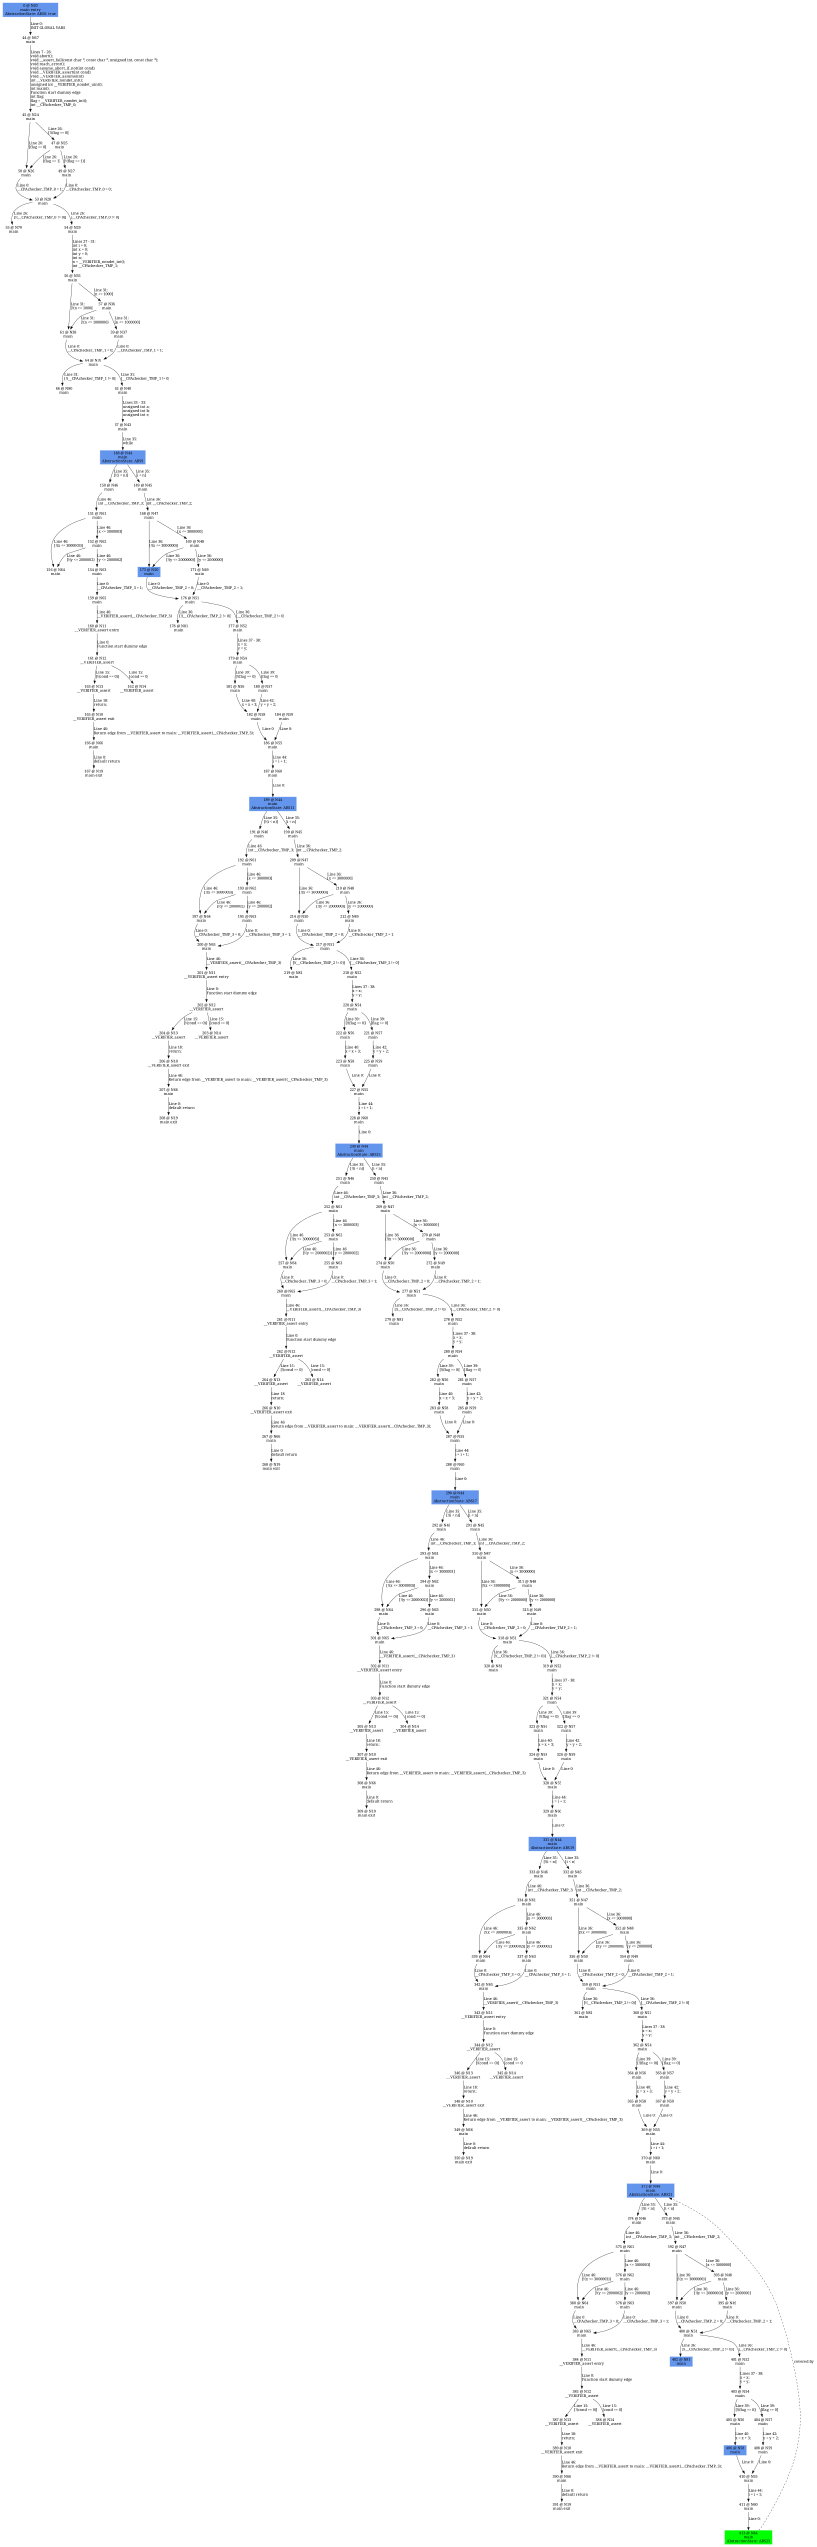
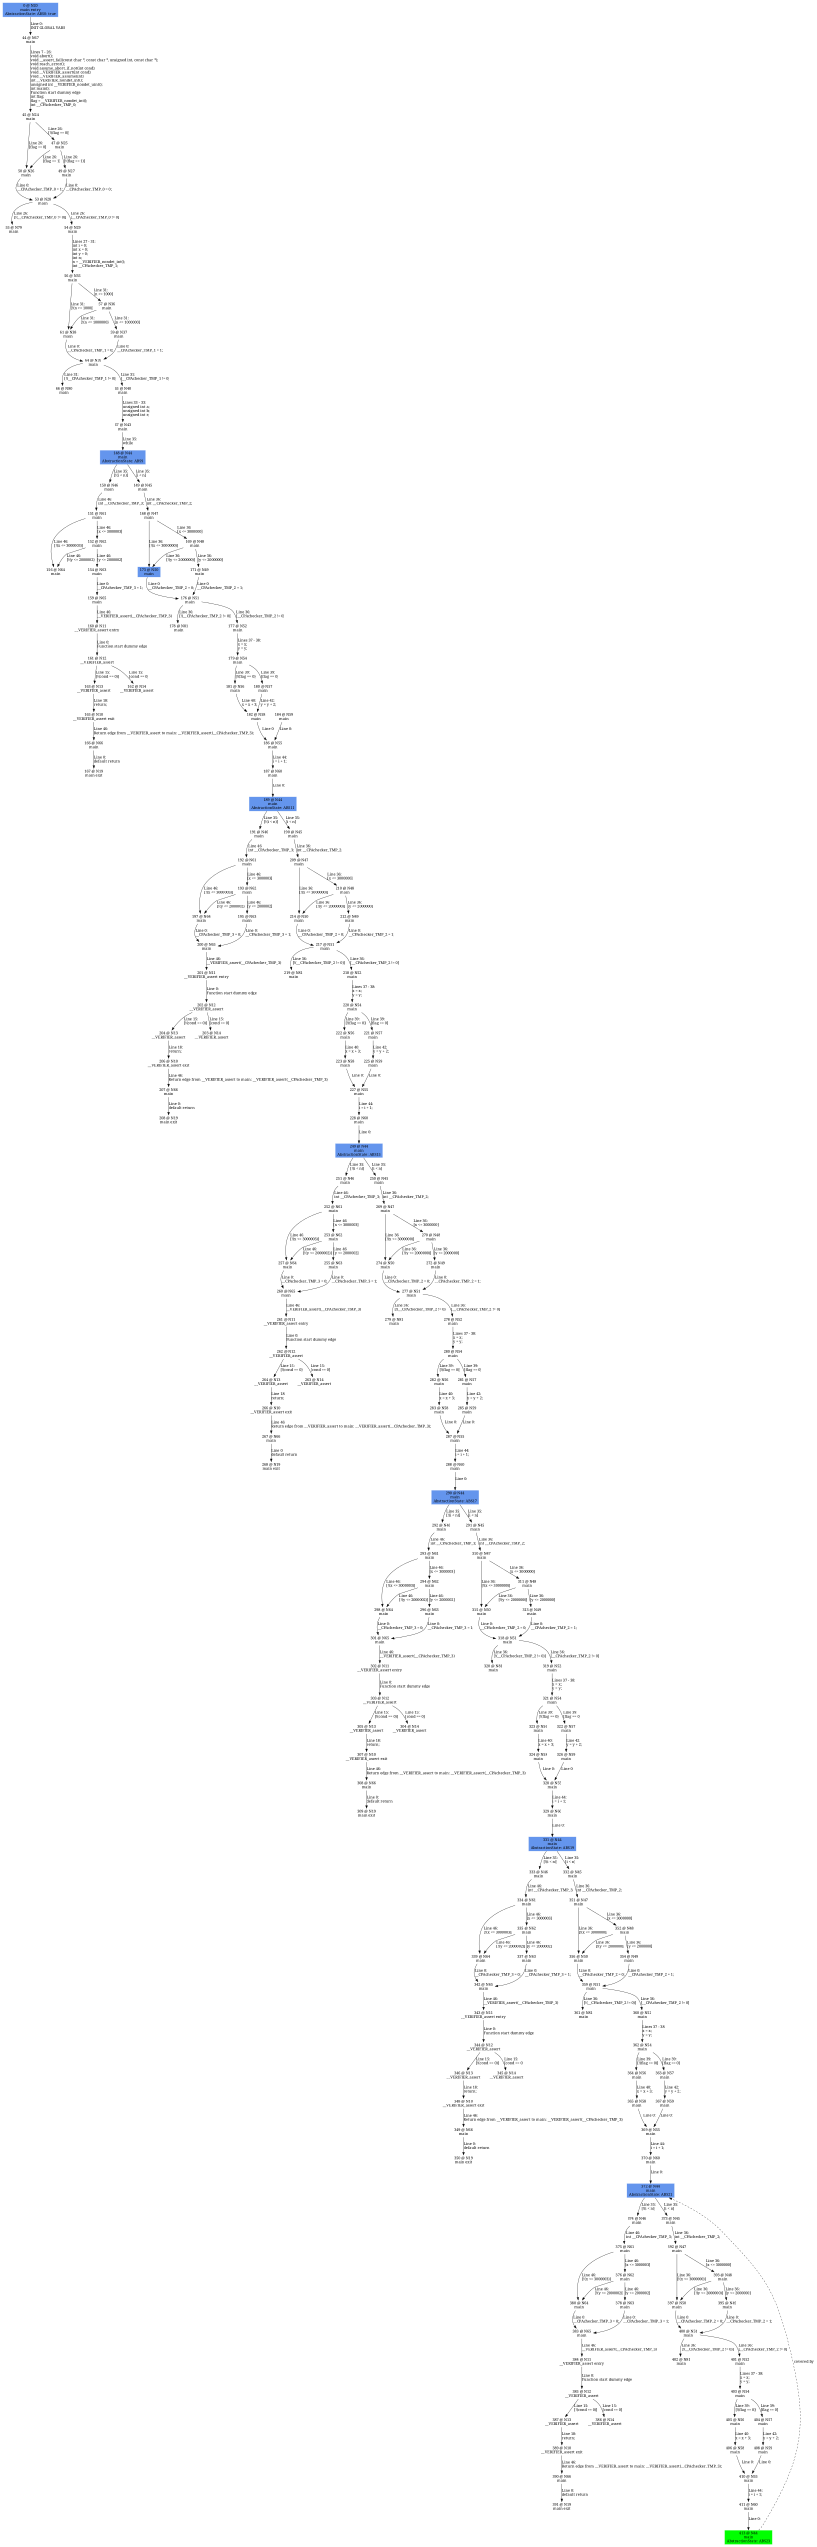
(681, 2362) -> (681, 2362)
(735, 2450) -> (735, 2450)
